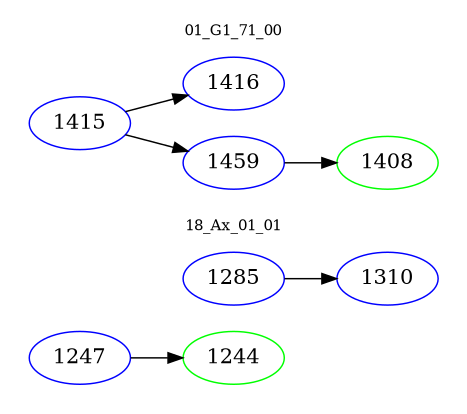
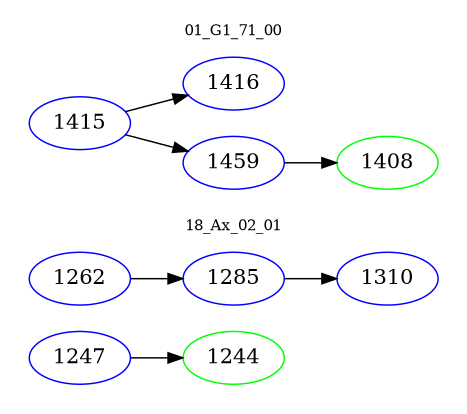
(234, 227) -> (234, 227)
none -> (80, 279)
